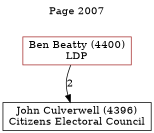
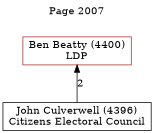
(66, 80) -> (77, 87)
